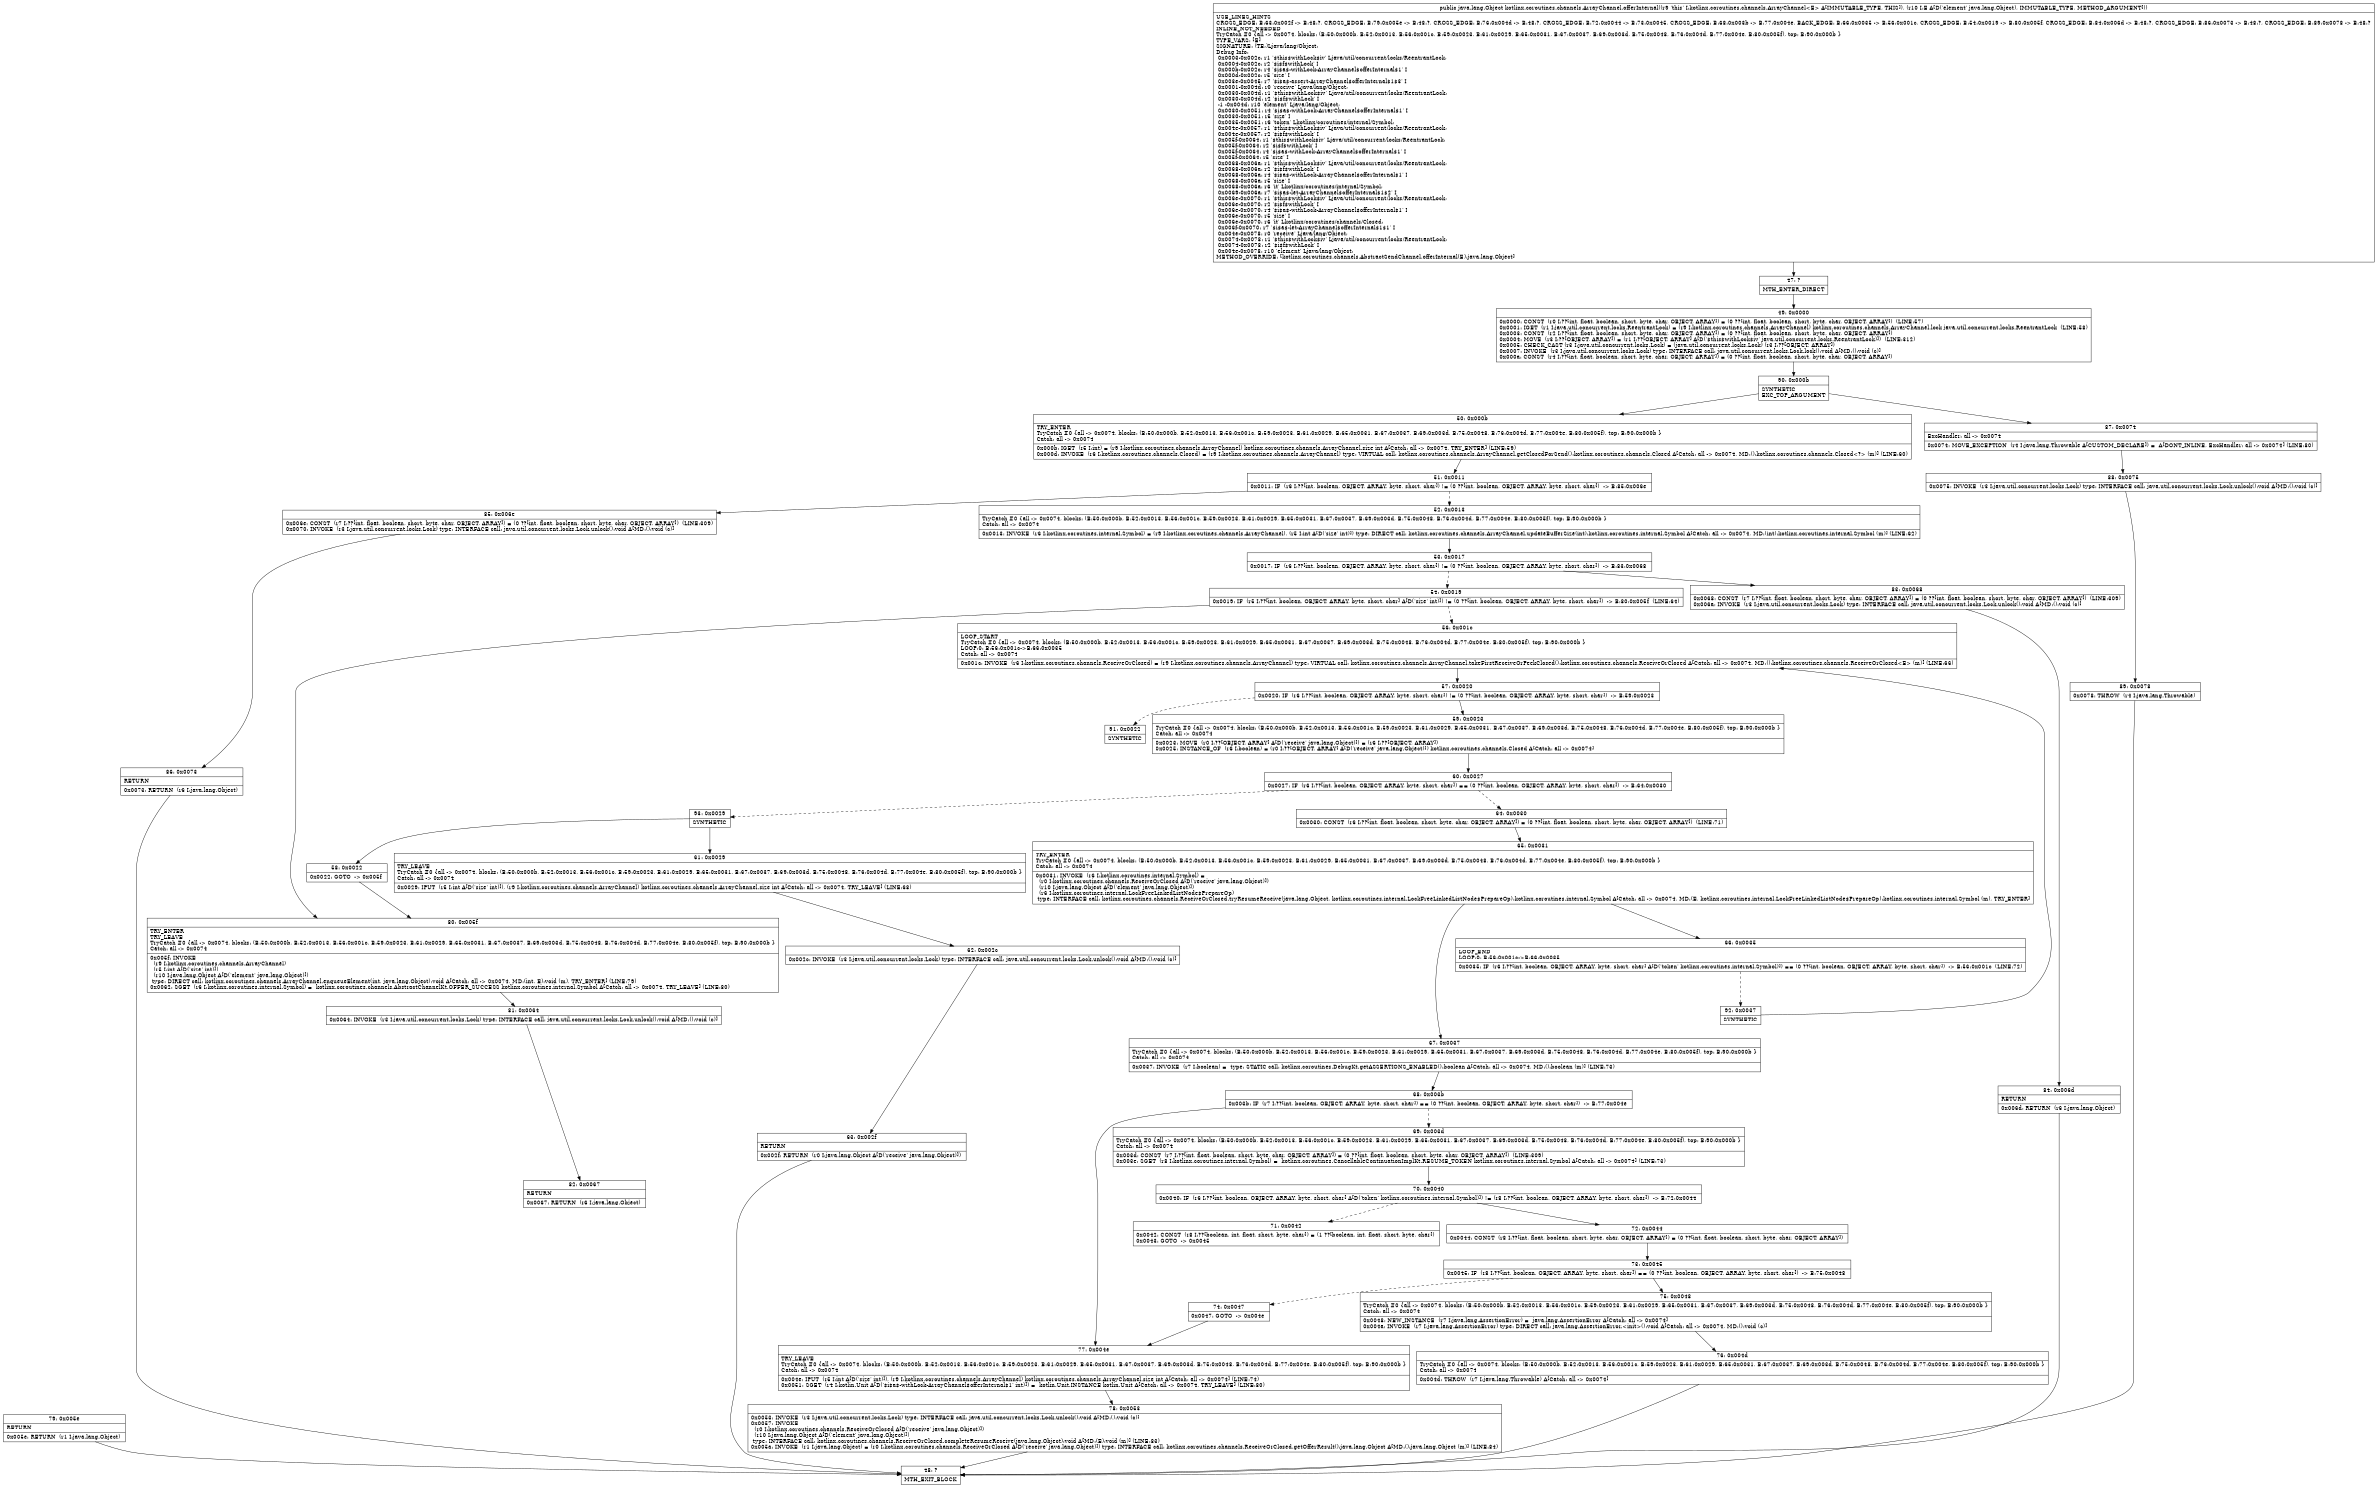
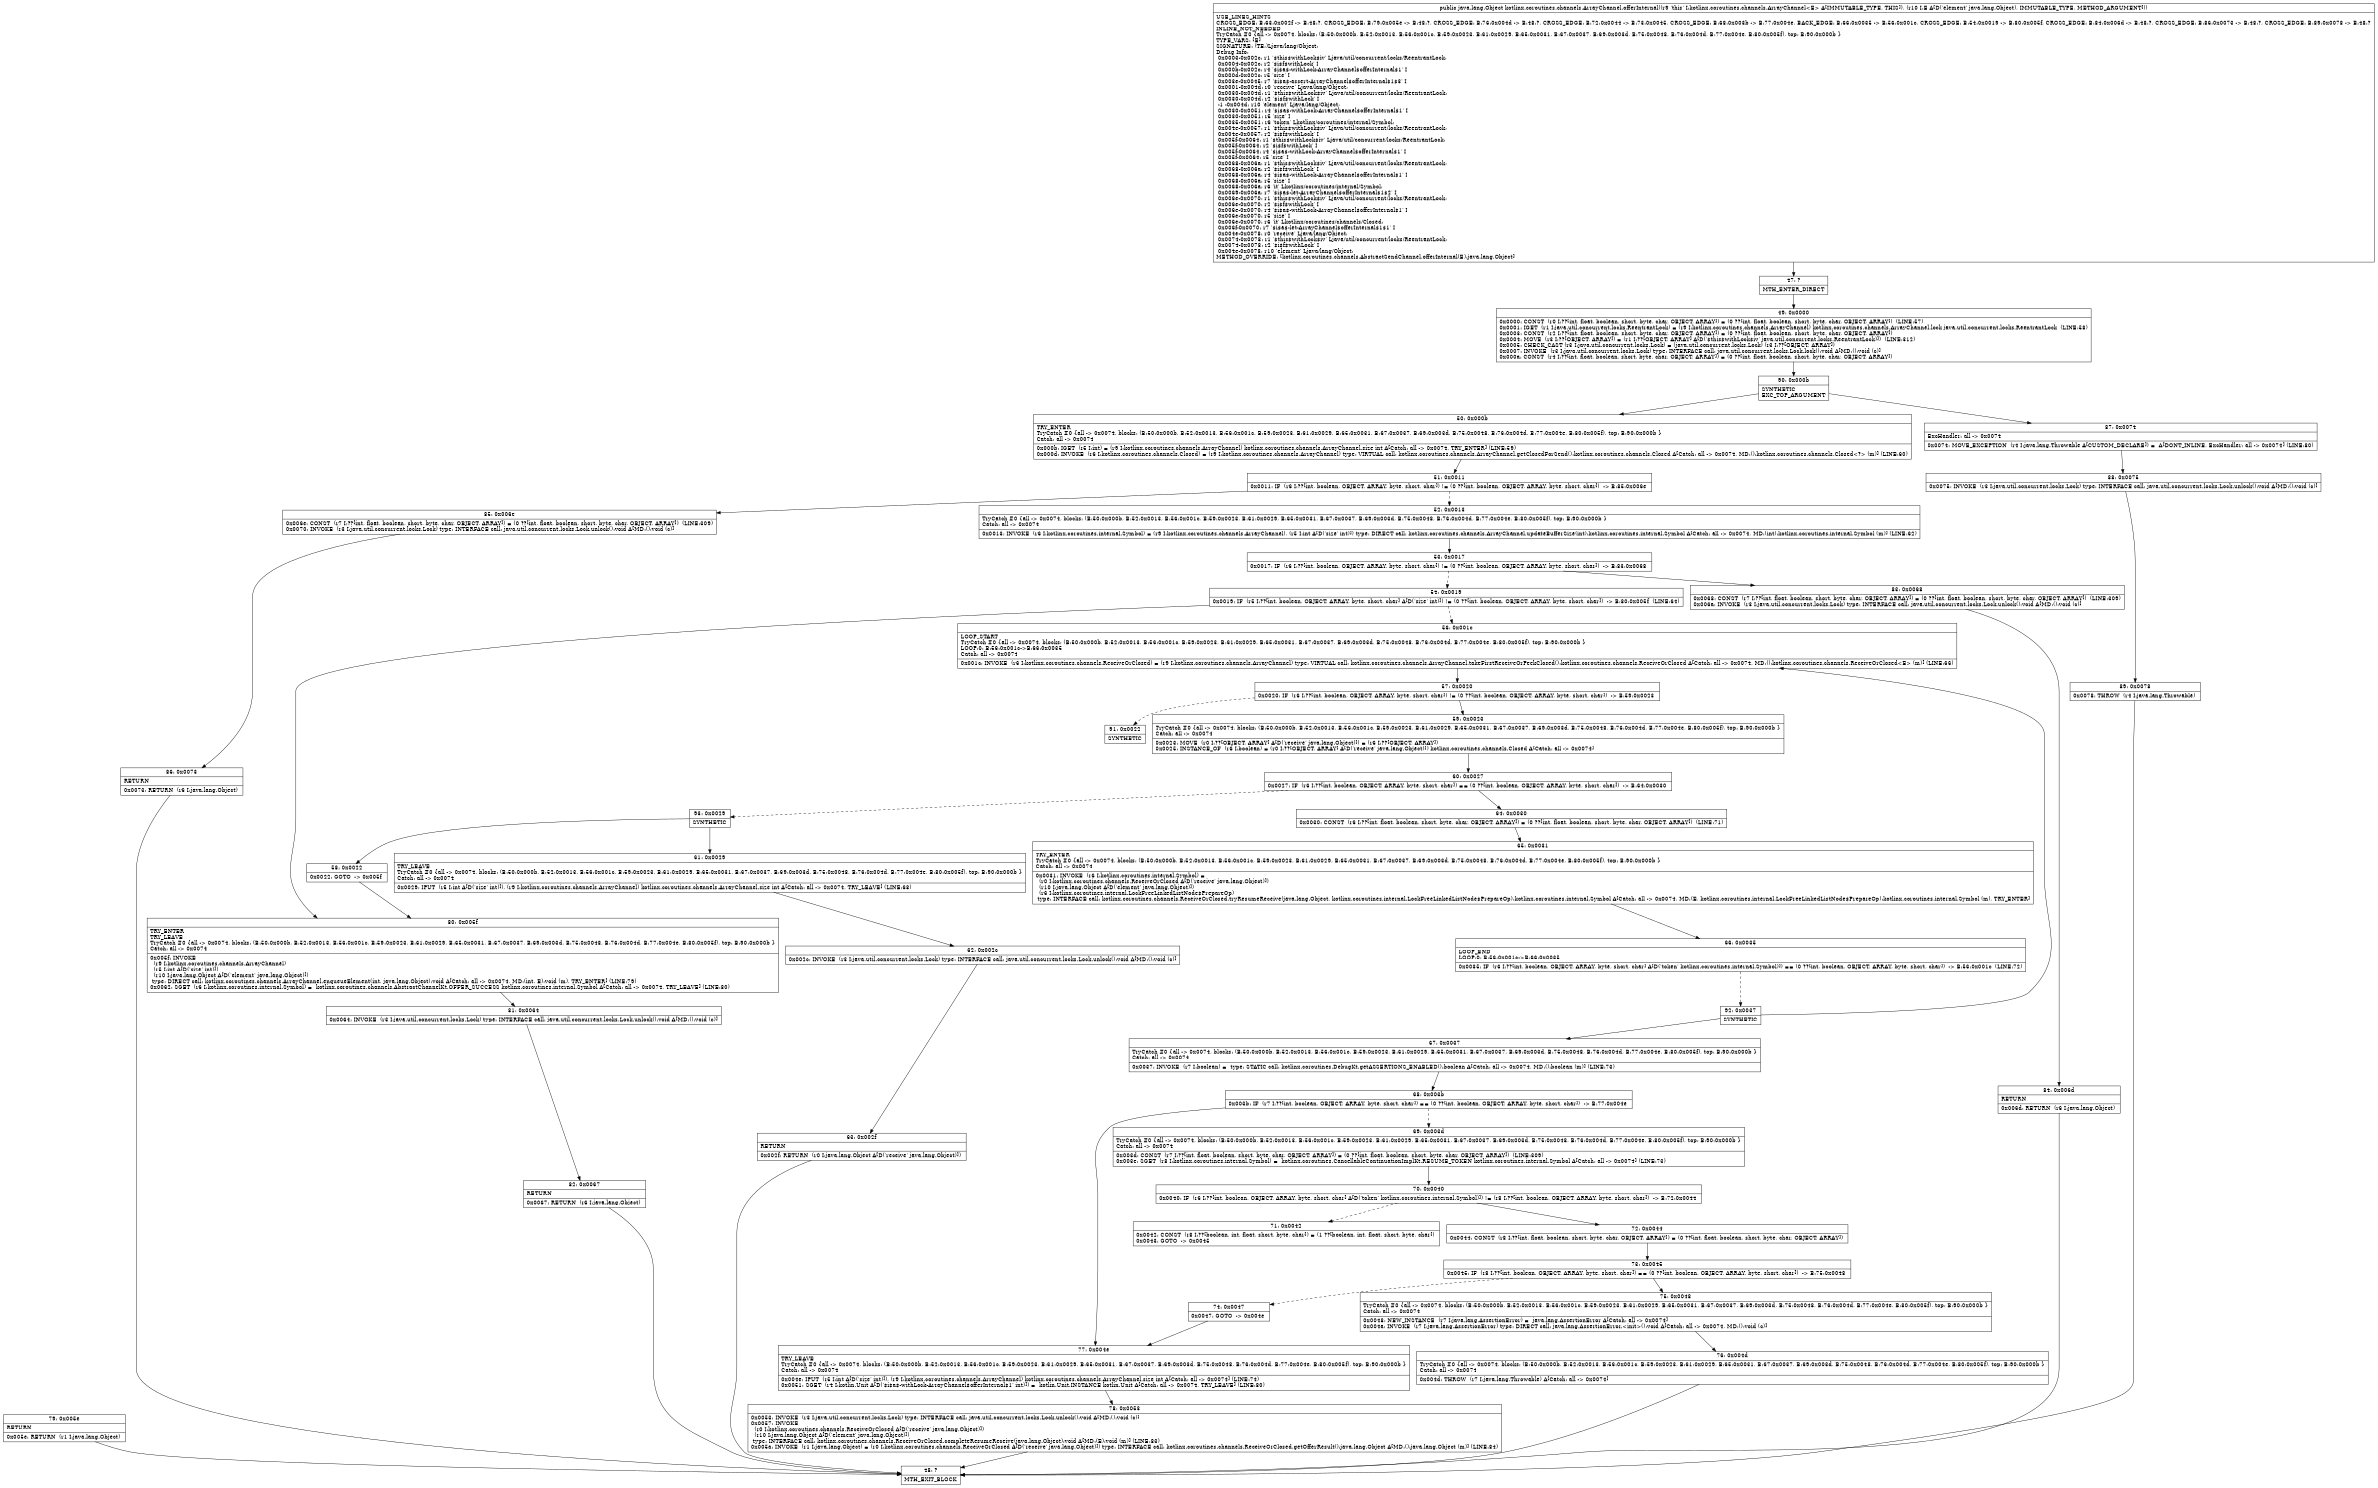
(1488, 799) -> (1488, 799)
(1437, 966) -> (1645, 1028)
none -> (674, 1419)
